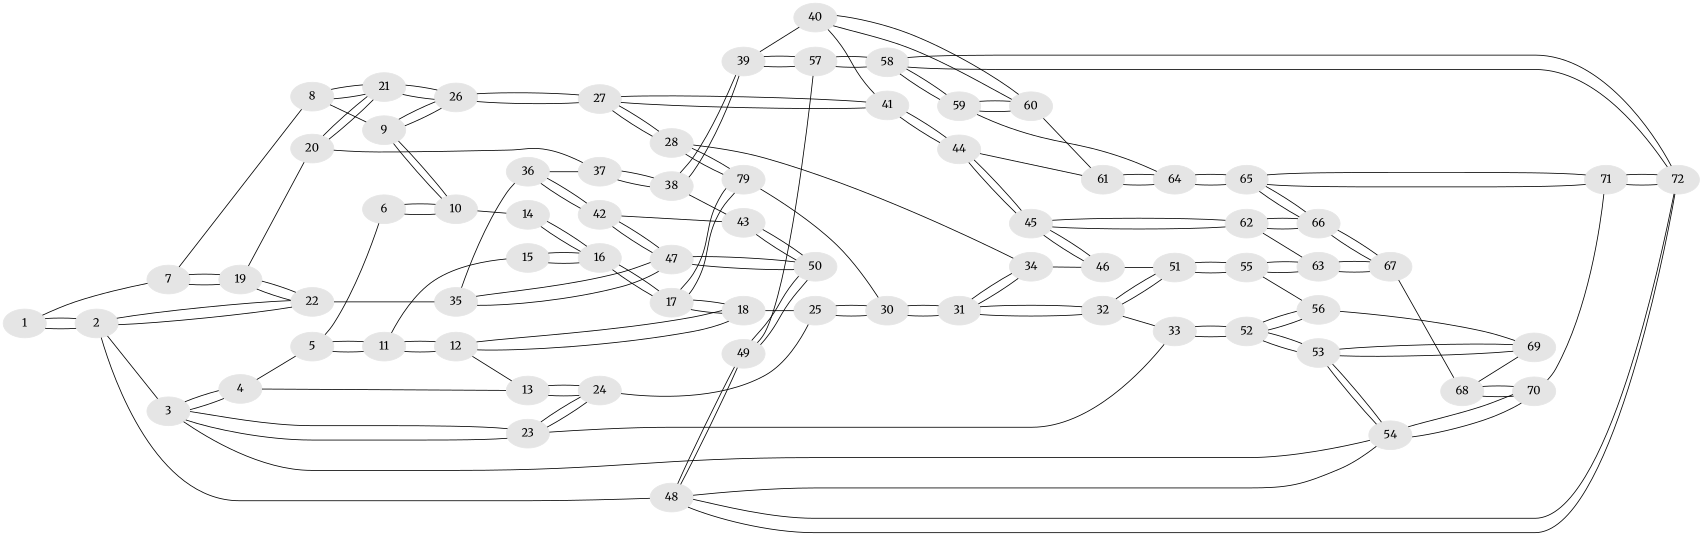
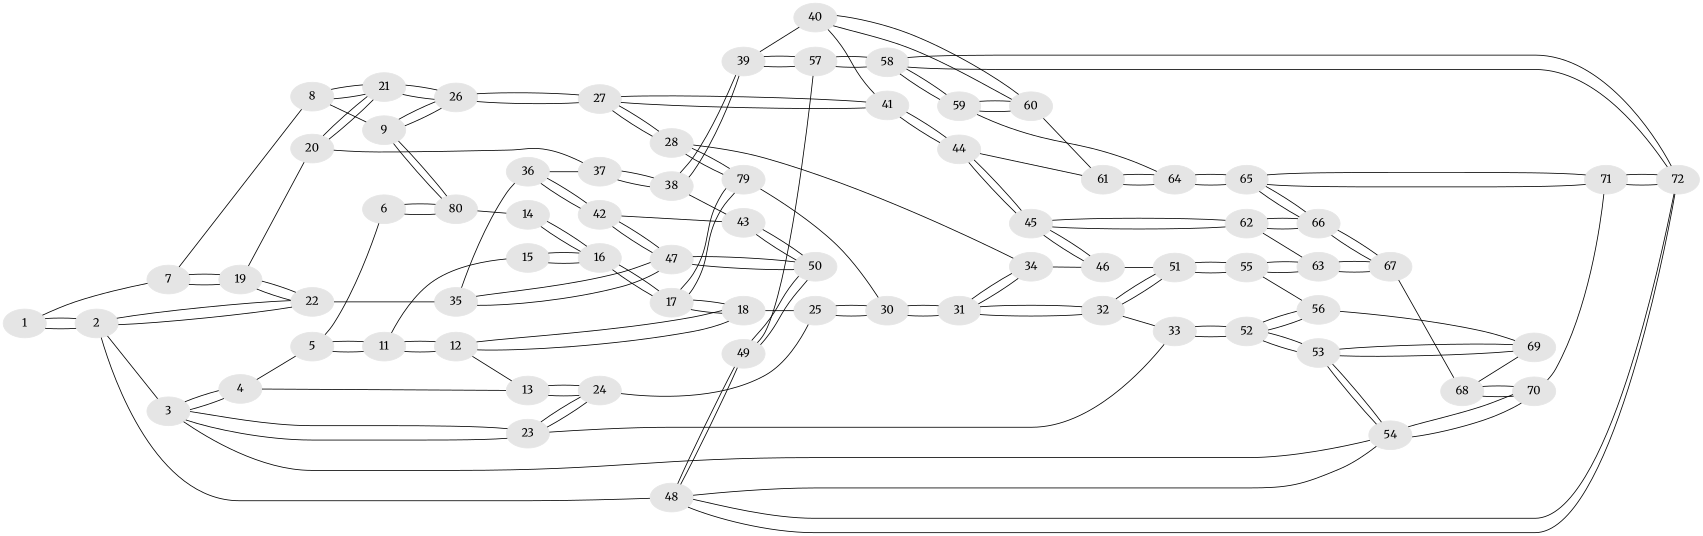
(456, 209) -> (456, 209)
